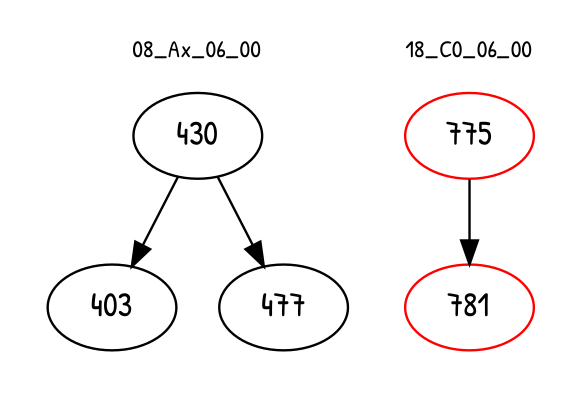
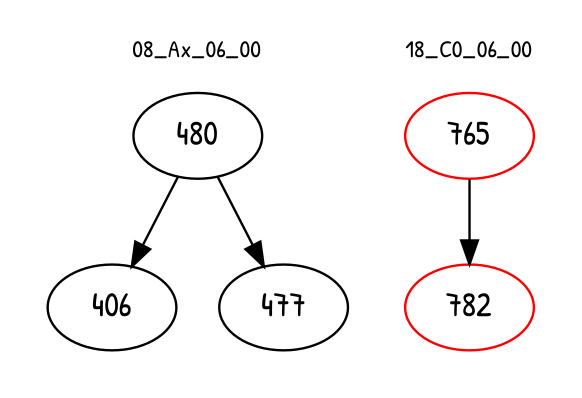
(198, 136) -> (198, 136)
(470, 136) -> (470, 136)
(112, 307) -> (112, 307)
(470, 307) -> (470, 307)
